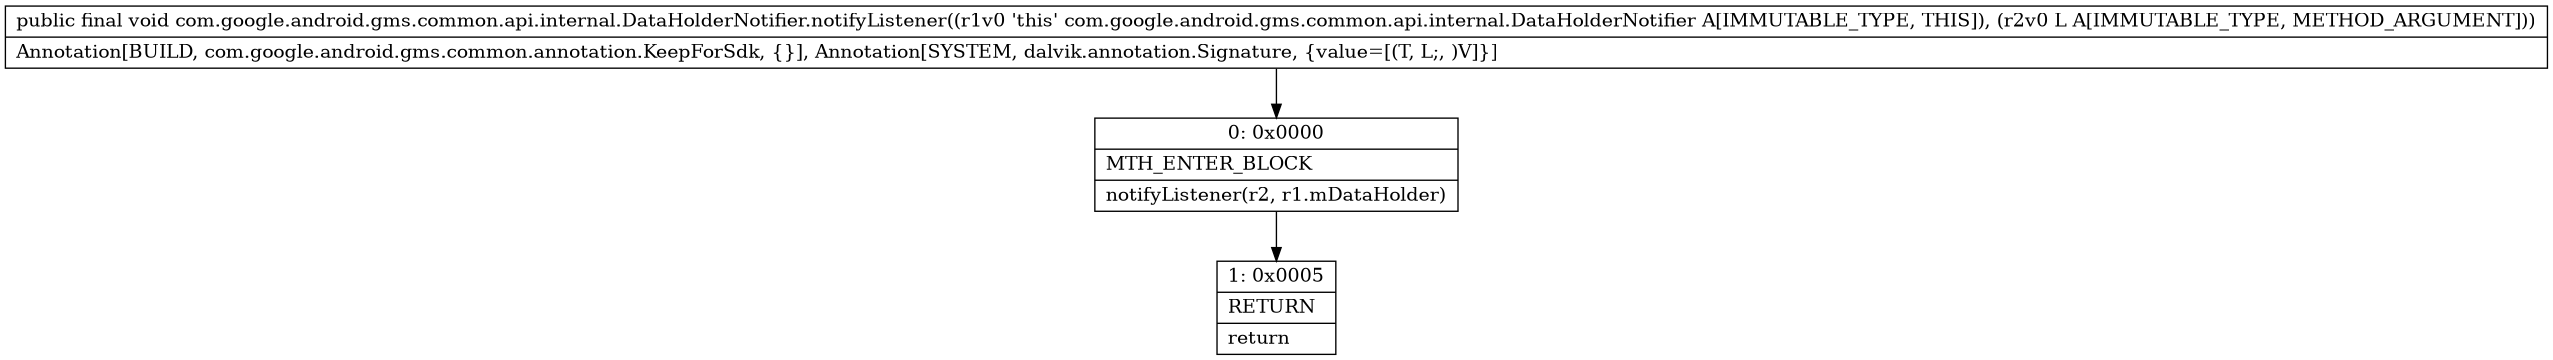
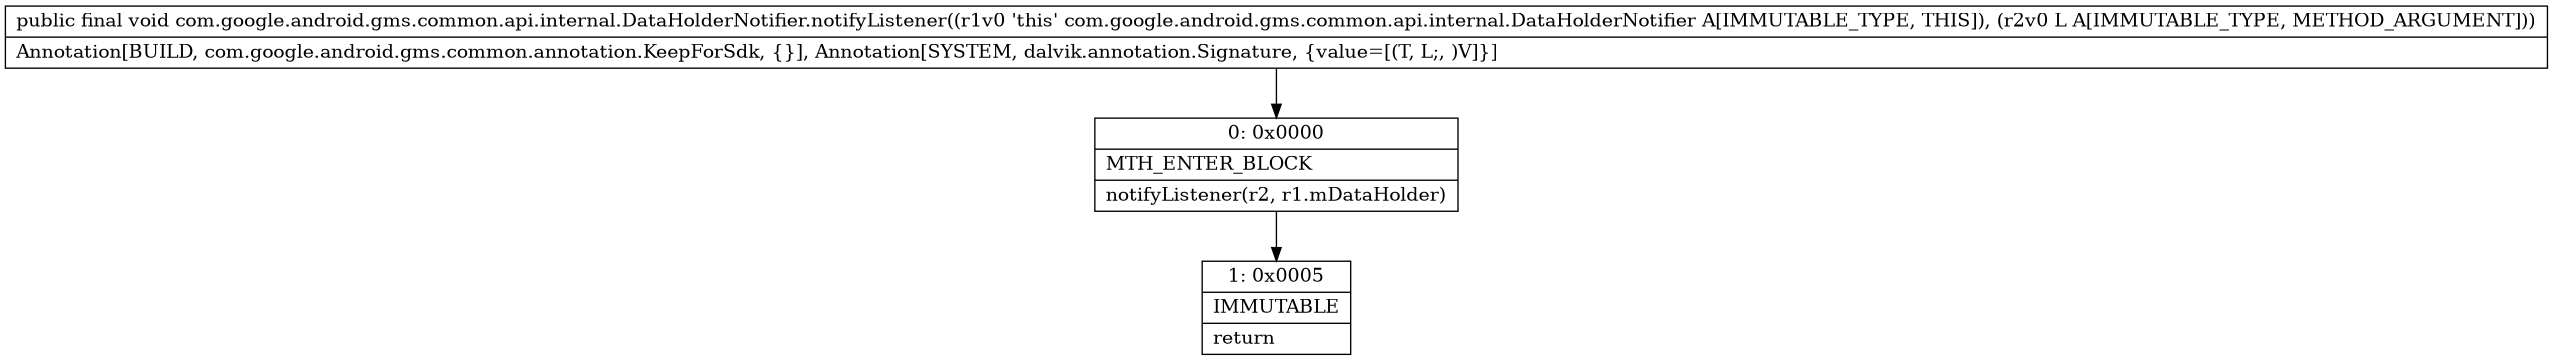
(1272, 307) -> (1276, 307)
